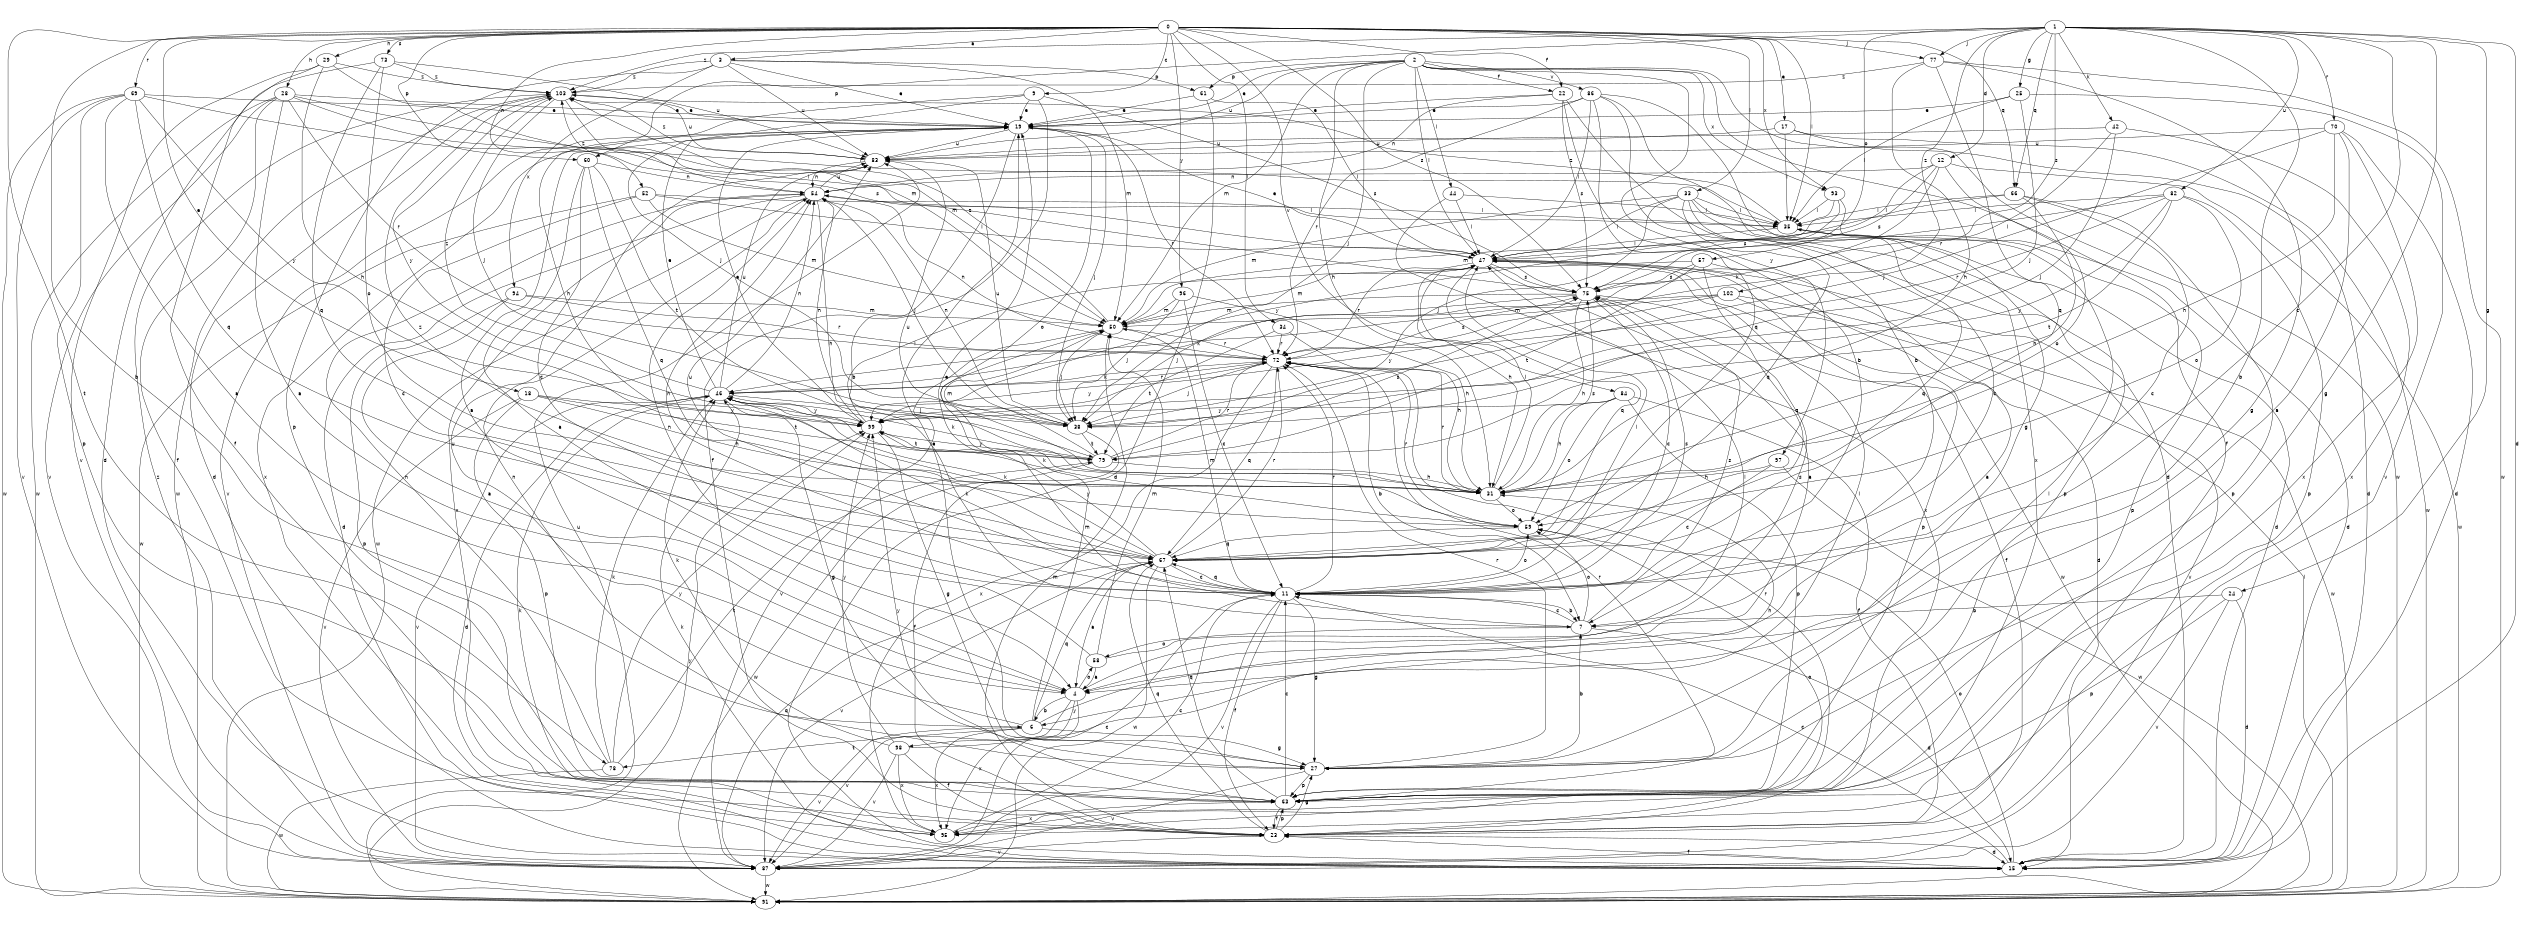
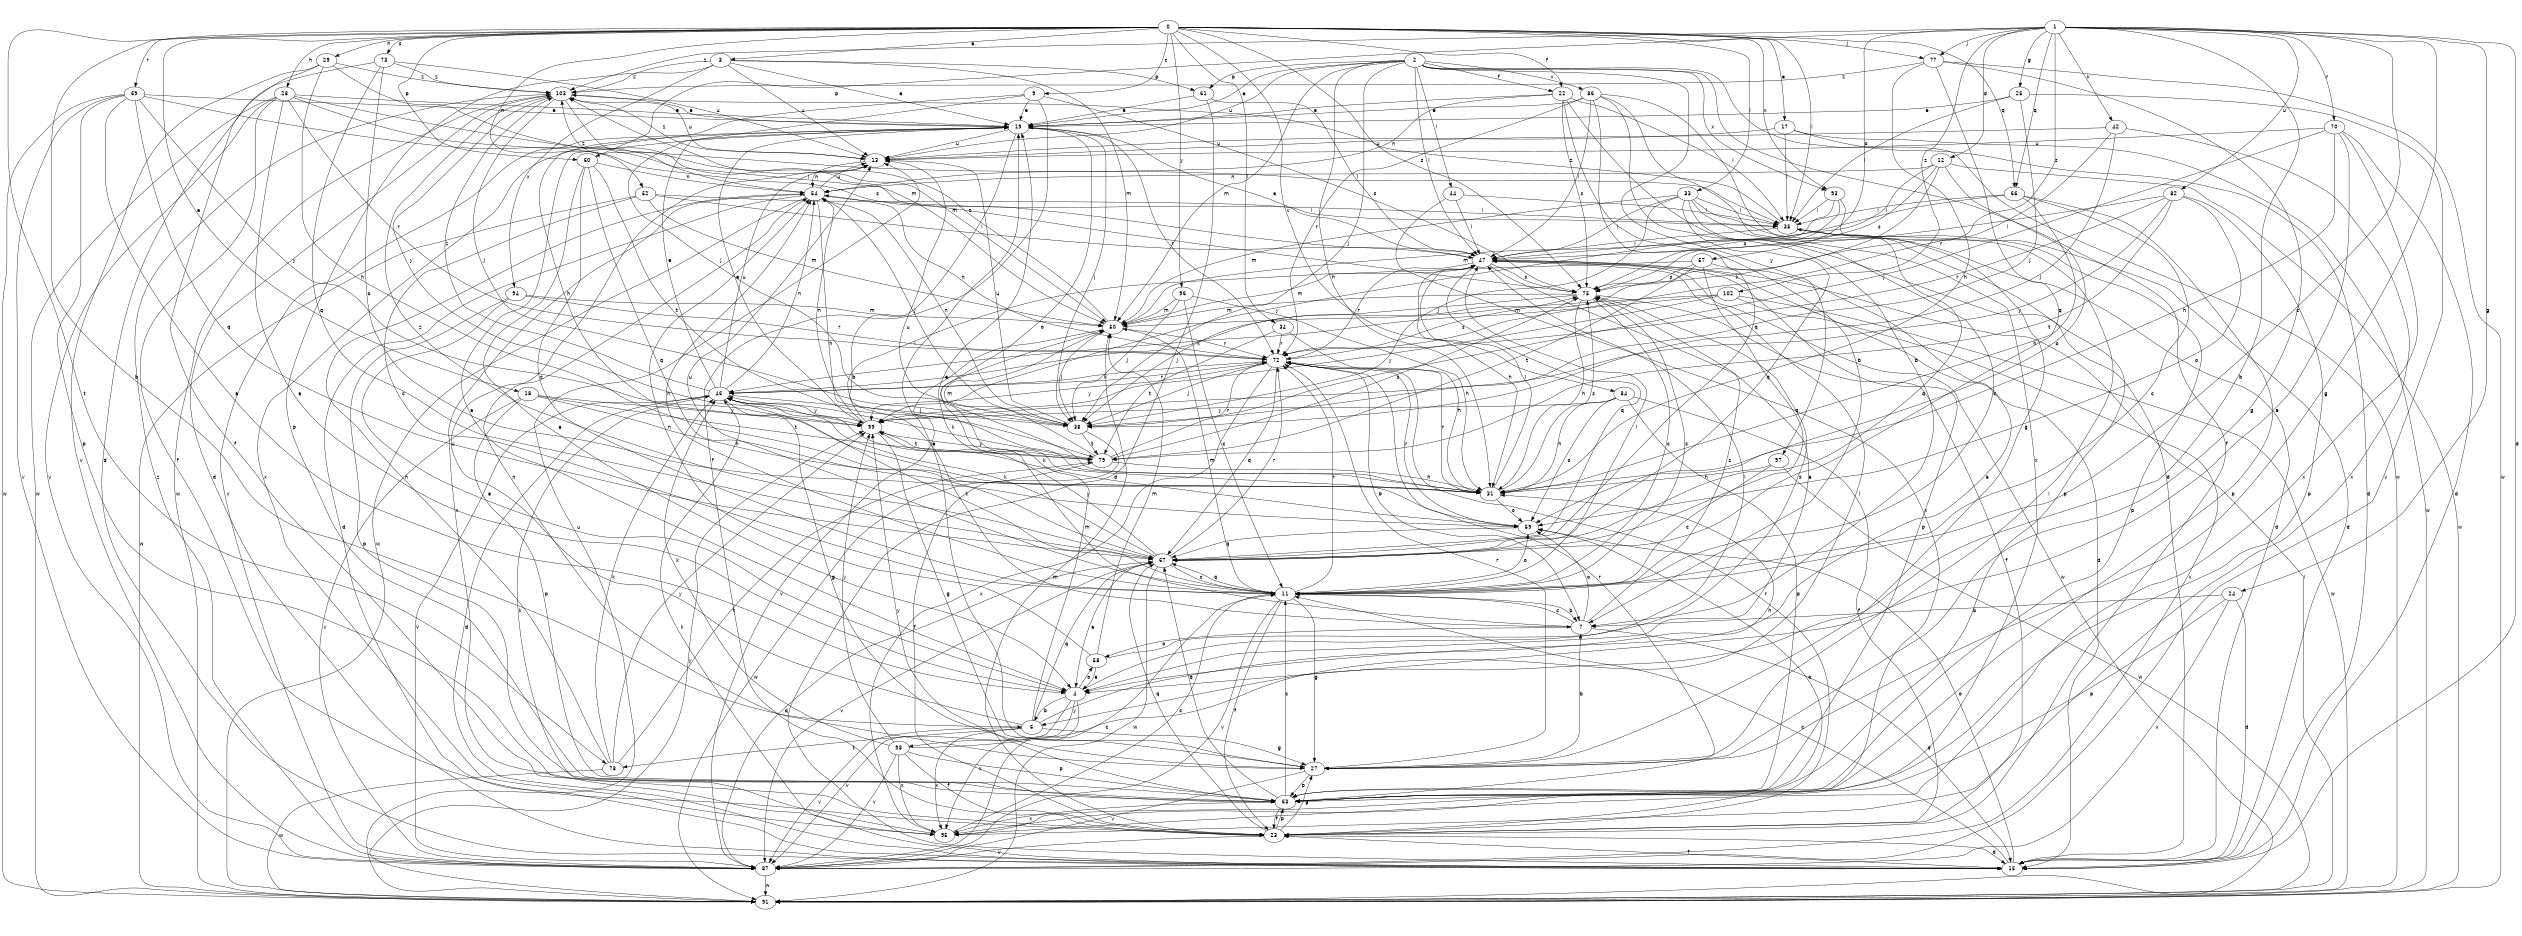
(875, 161) -> (875, 161)
(1991, 206) -> (1686, 143)
none -> (1089, 780)
